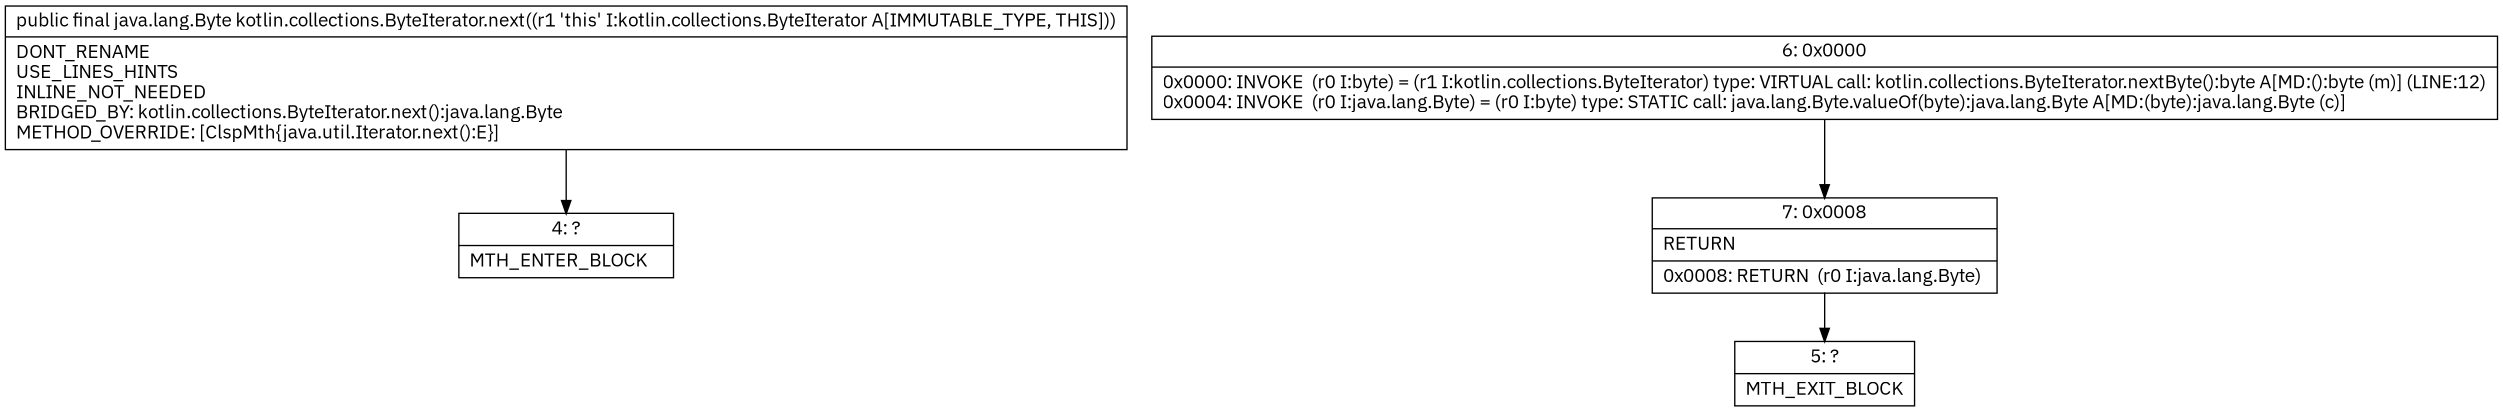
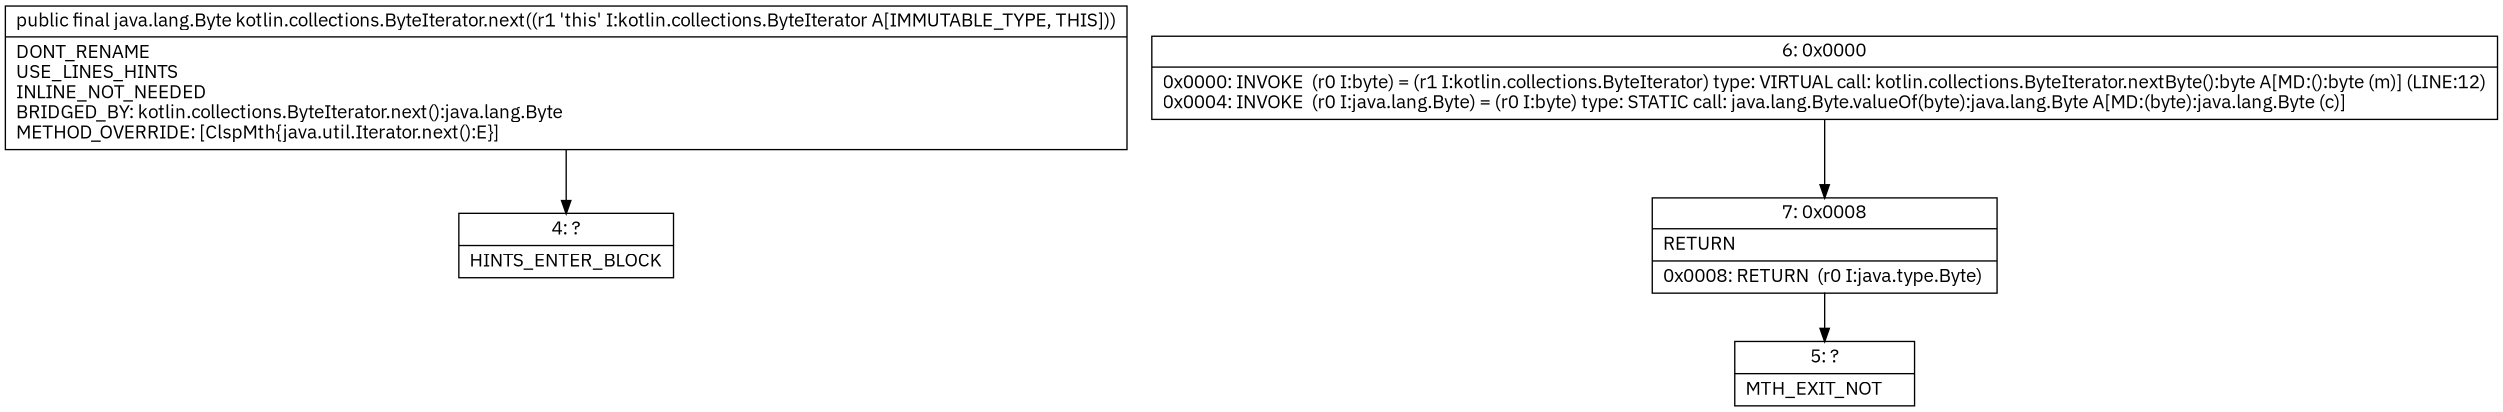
(559, 261) -> (566, 261)
(1825, 276) -> (1825, 276)
(1825, 389) -> (1815, 389)
